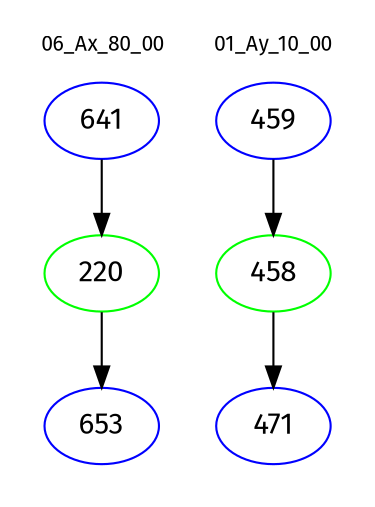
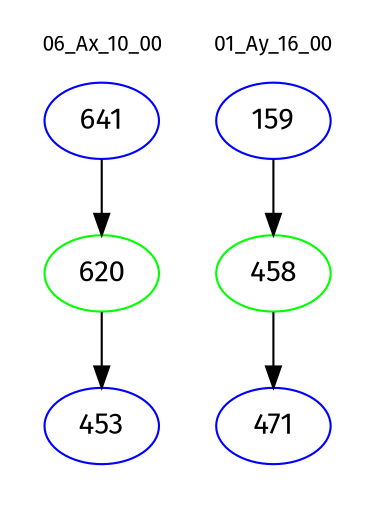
(103, 46) -> (103, 46)
(273, 46) -> (273, 46)
(273, 121) -> (273, 121)
(102, 273) -> (102, 273)
(102, 426) -> (102, 426)
